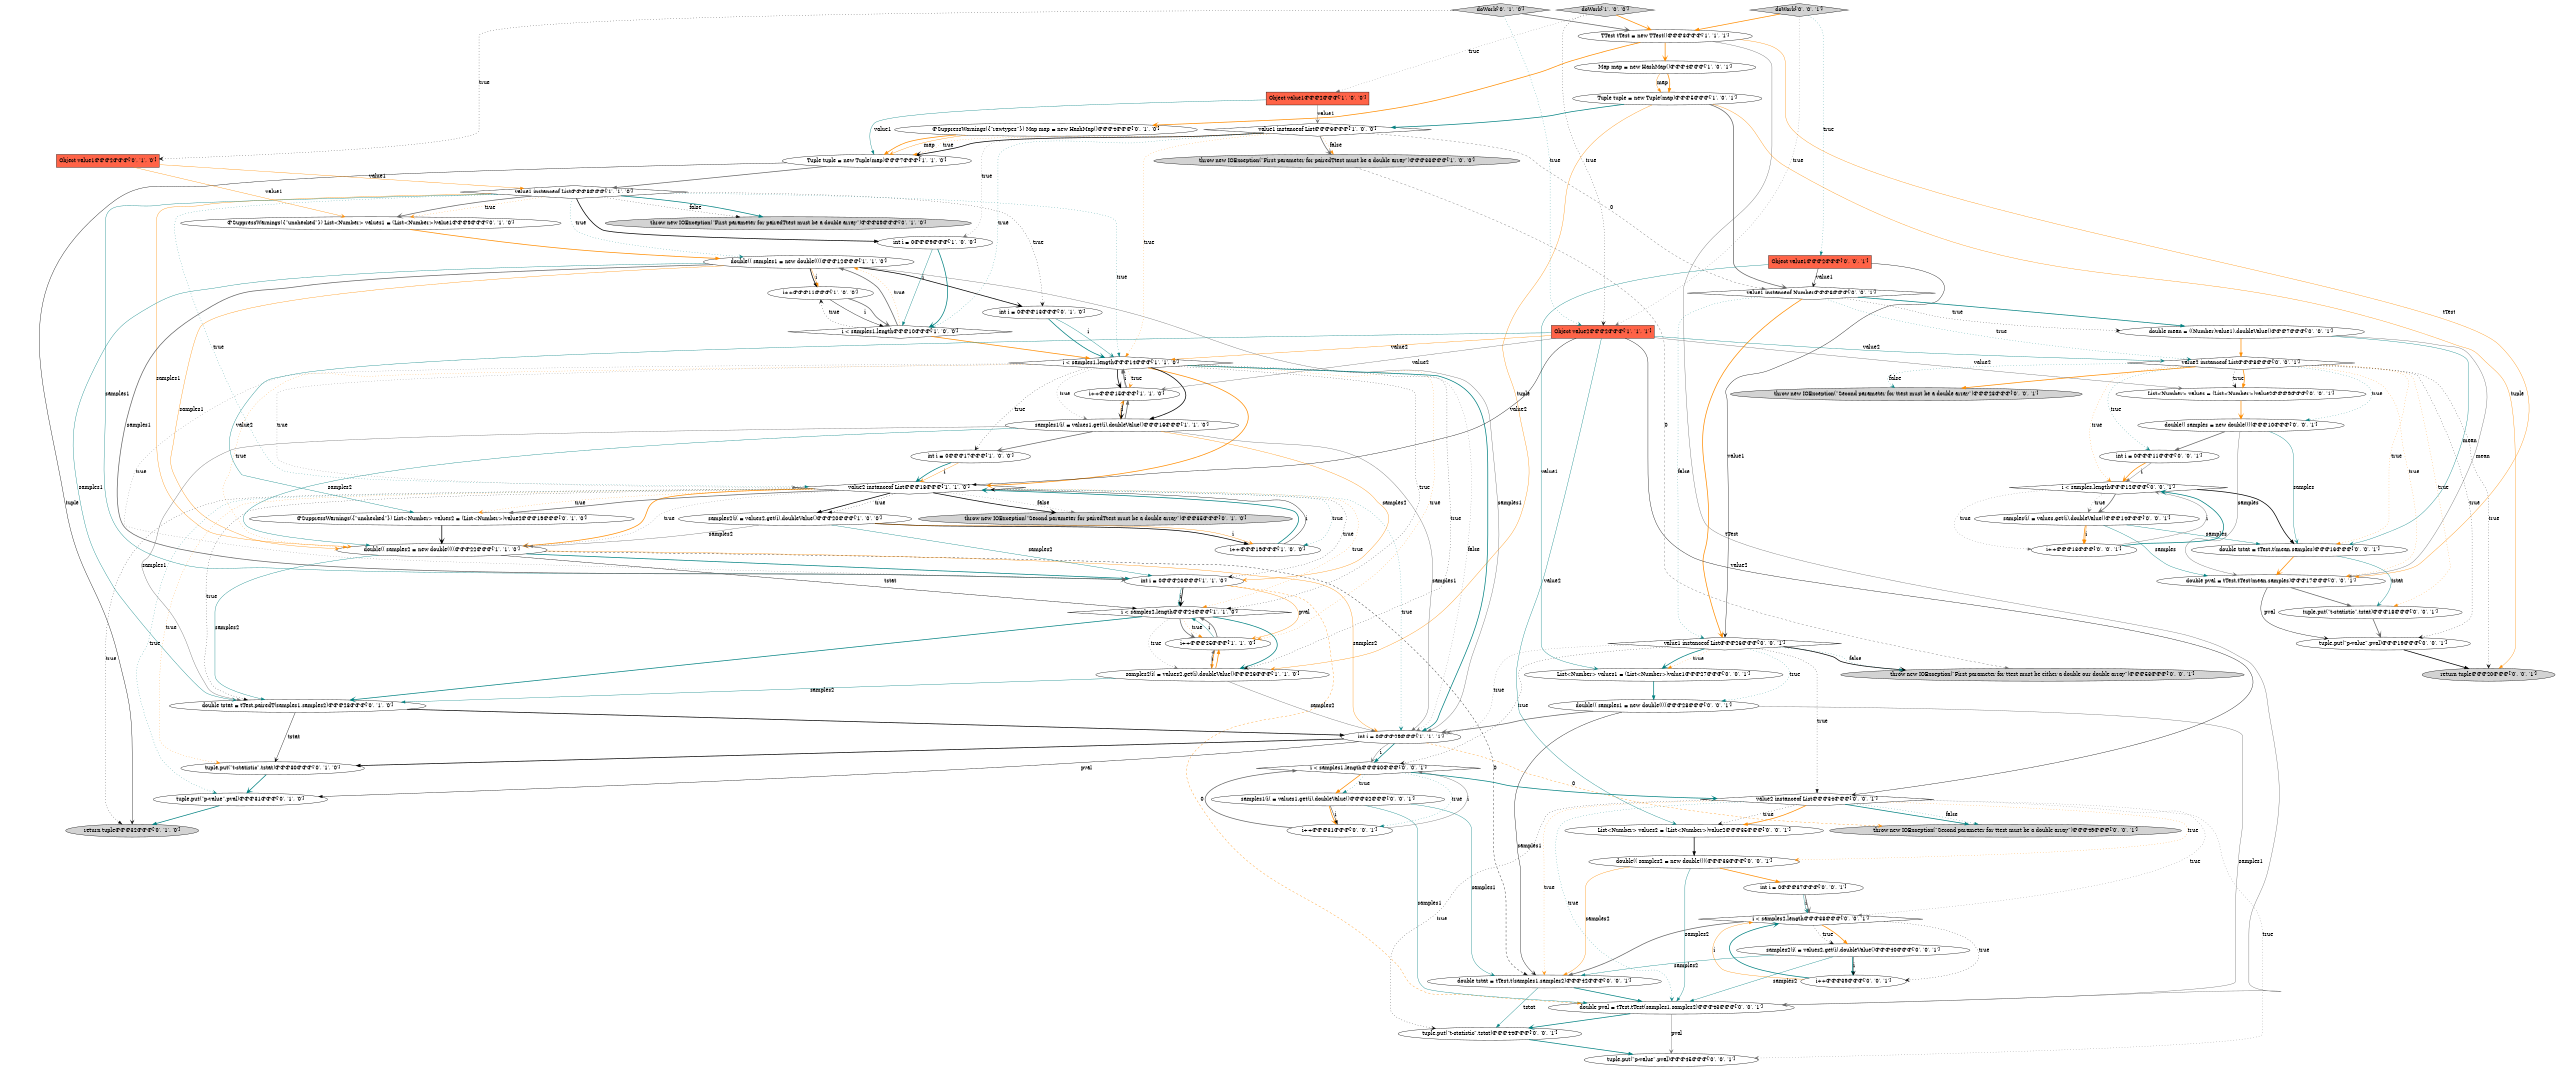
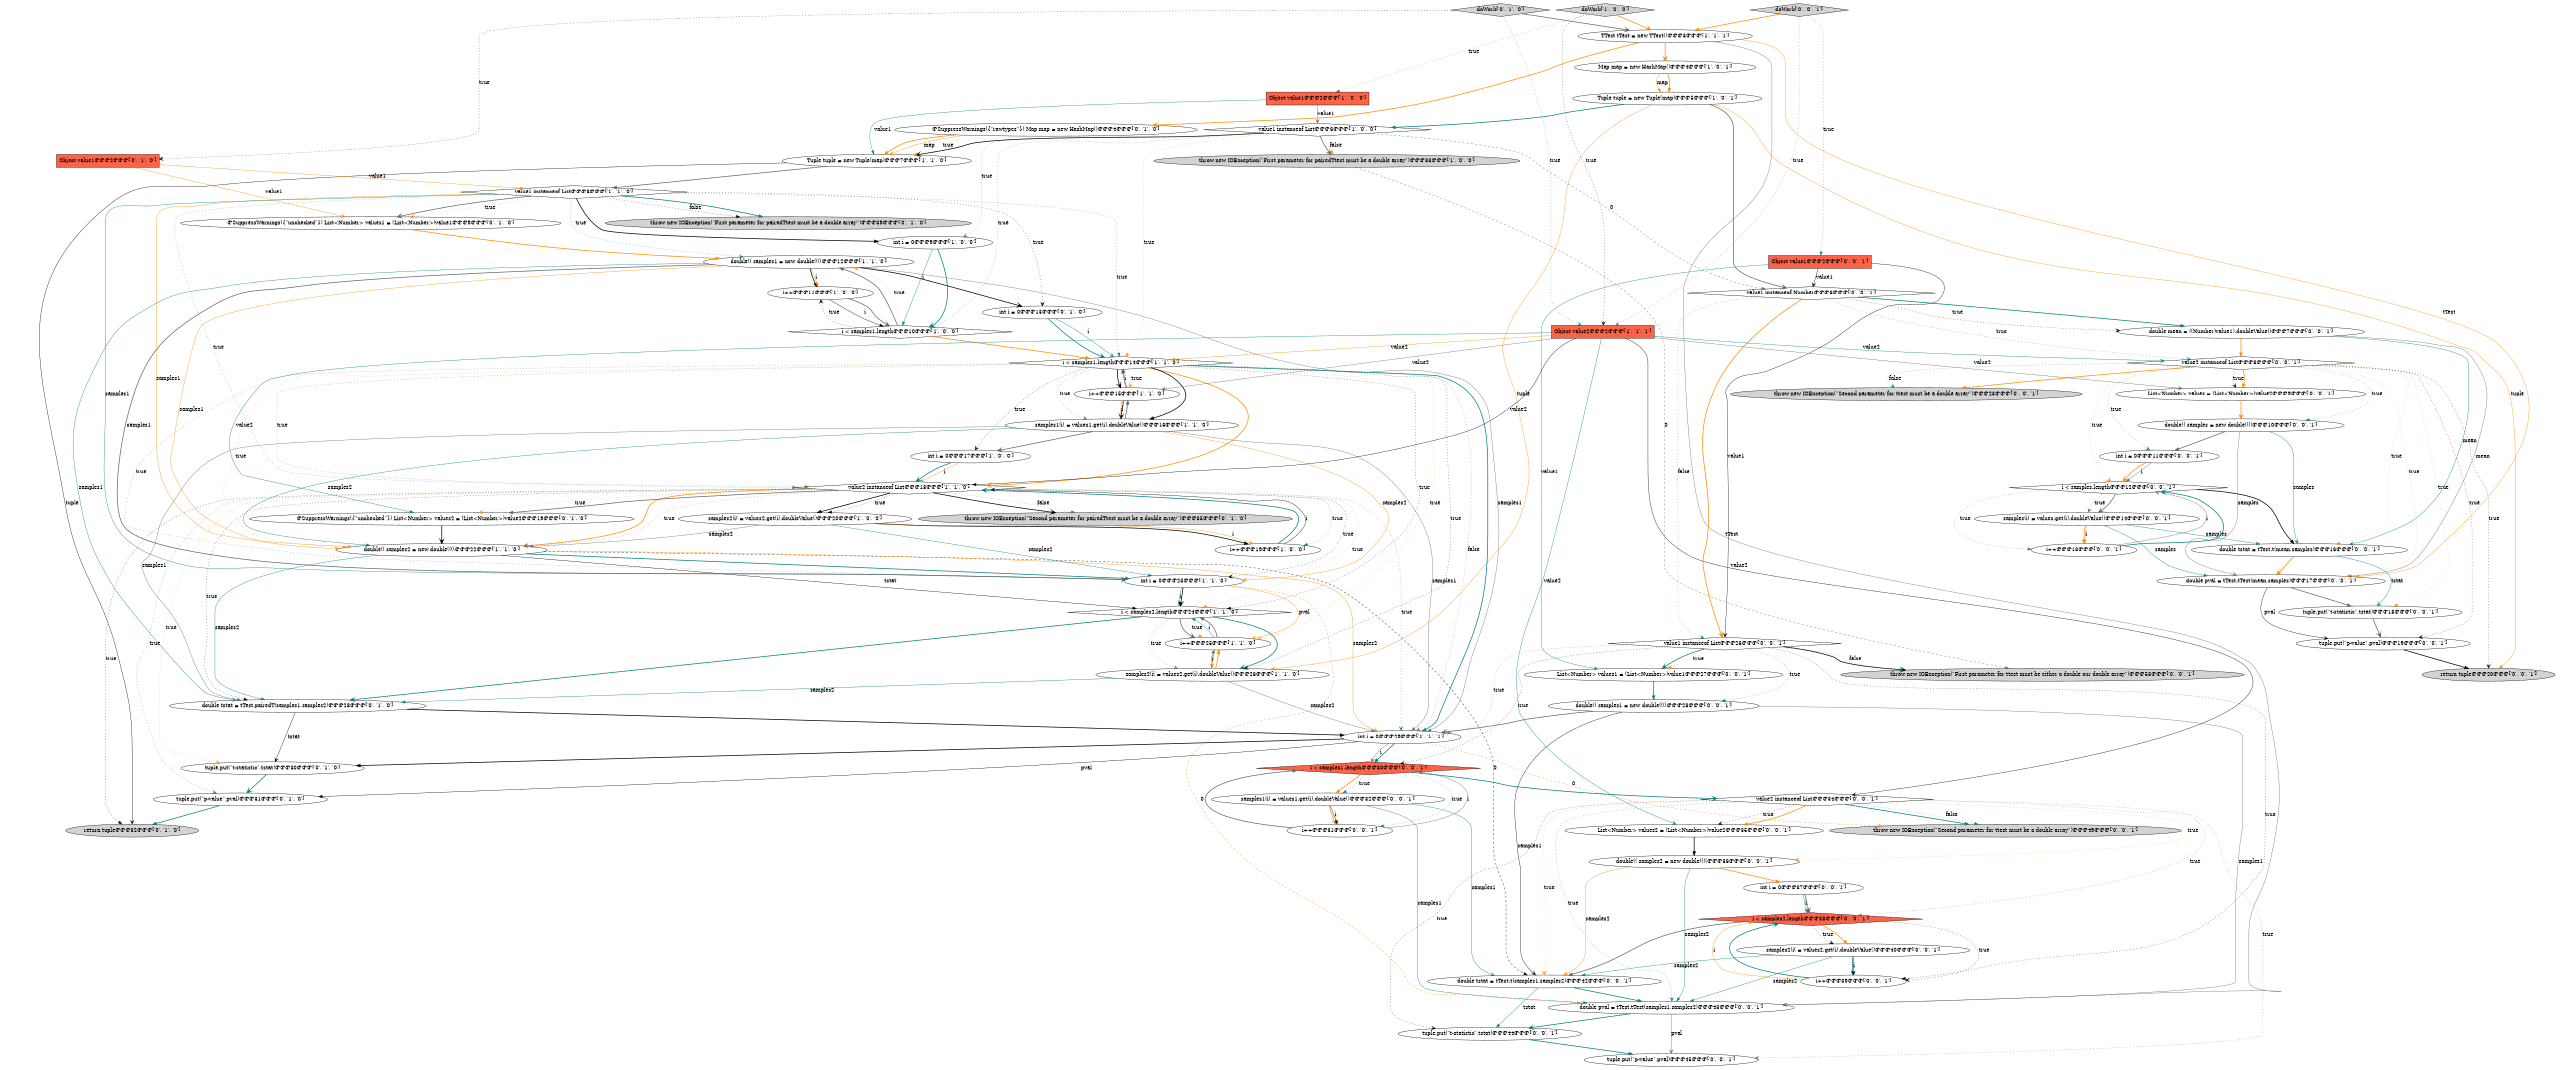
(1817, 697) -> (2265, 732)
(1368, 768) -> (1368, 768)
(1811, 919) -> (1811, 919)
